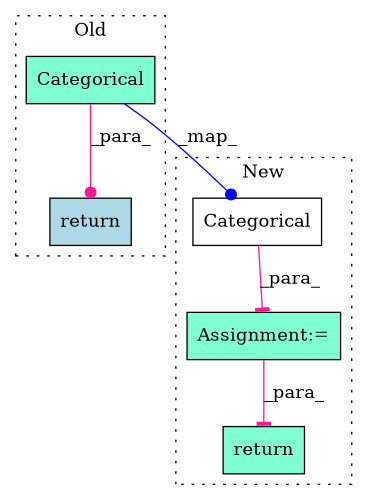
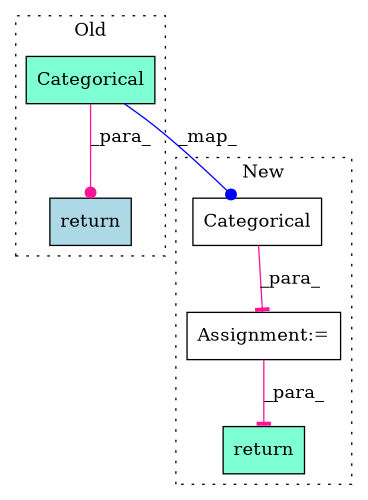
(264, 336) -> (264, 336)
